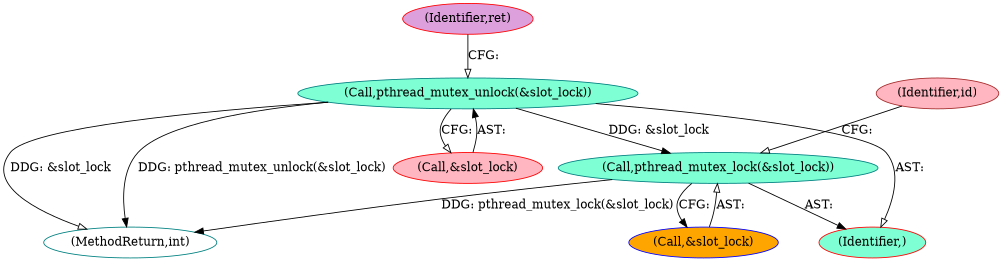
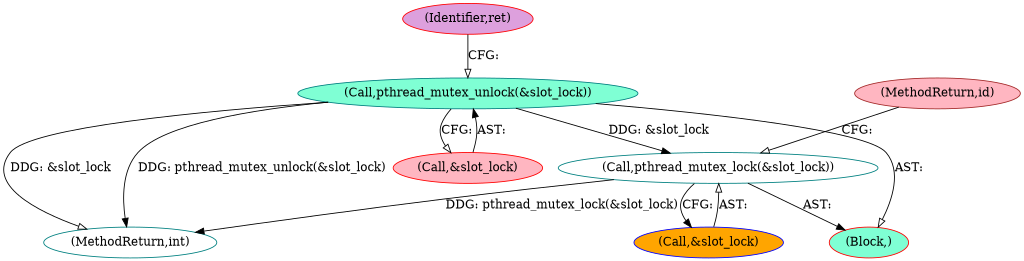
(937, 93) -> (937, 93)
(718, 168) -> (718, 168)
(872, 243) -> (869, 243)
